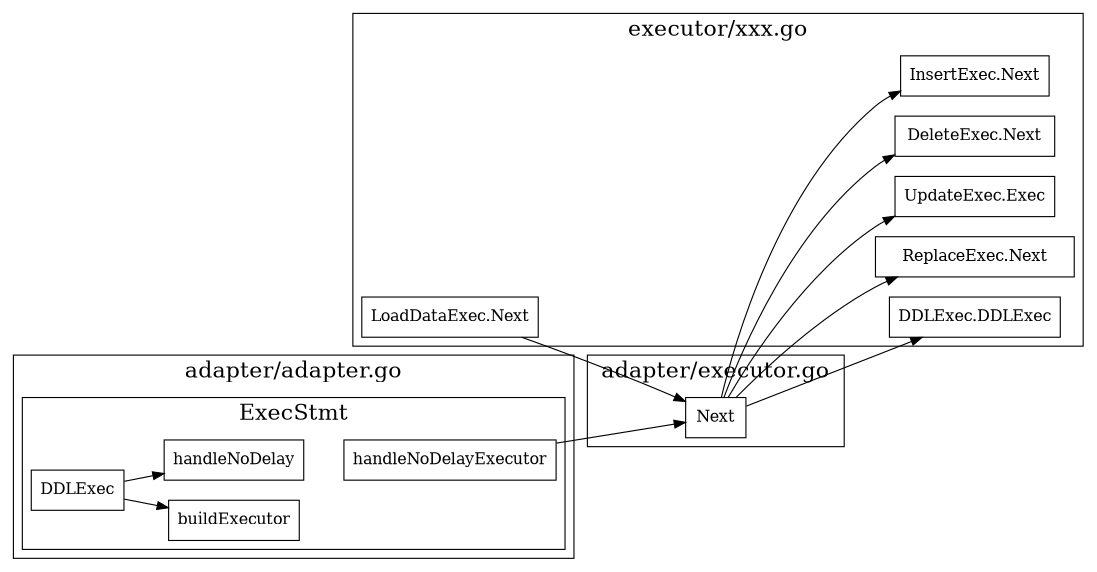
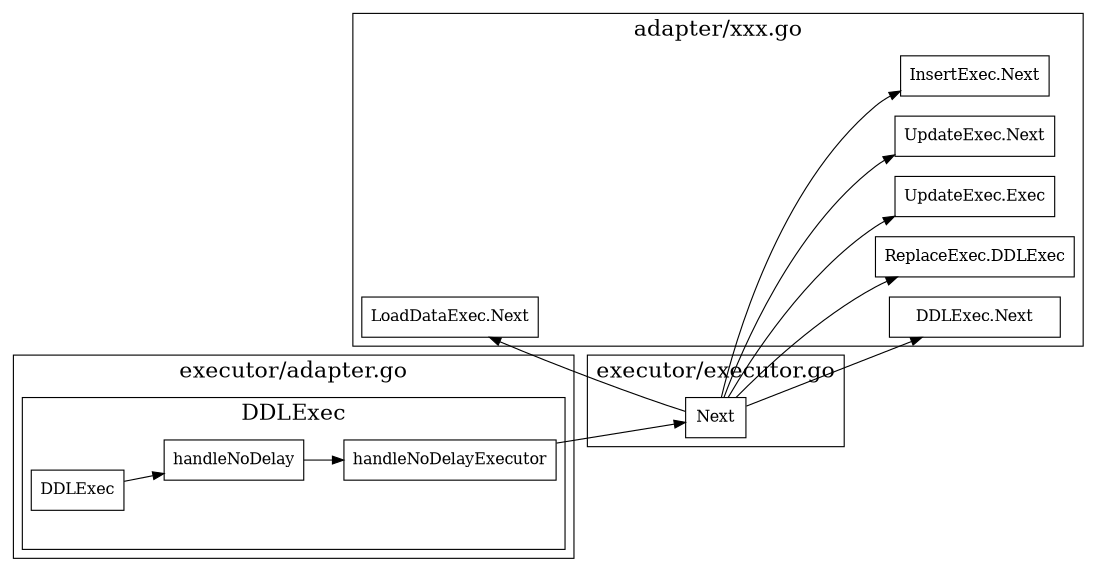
(718, 30) -> (718, 30)
(975, 136) -> (975, 136)
(975, 257) -> (975, 257)
(975, 317) -> (975, 317)
(599, 366) -> (597, 380)
(294, 372) -> (294, 372)
(716, 372) -> (716, 372)
(294, 414) -> (294, 414)
none -> (318, 460)
(234, 520) -> none
